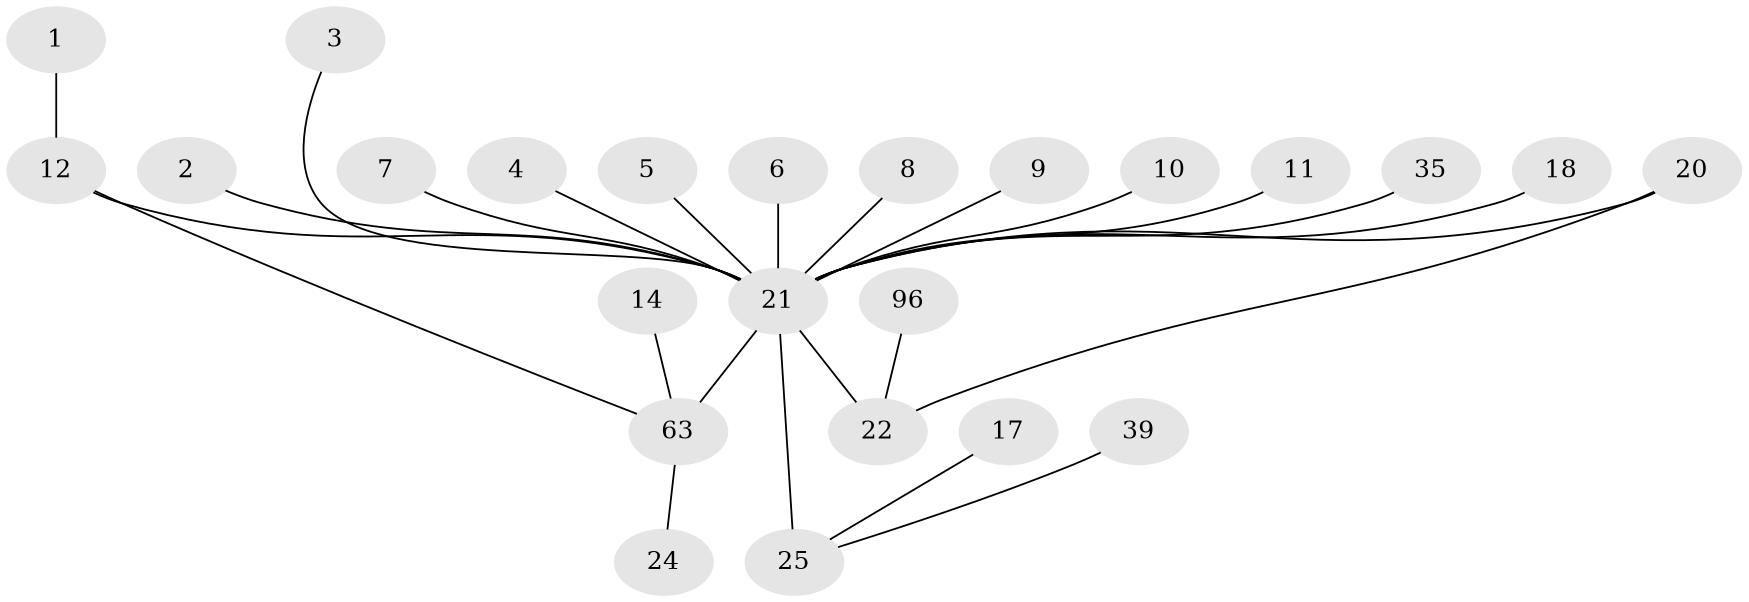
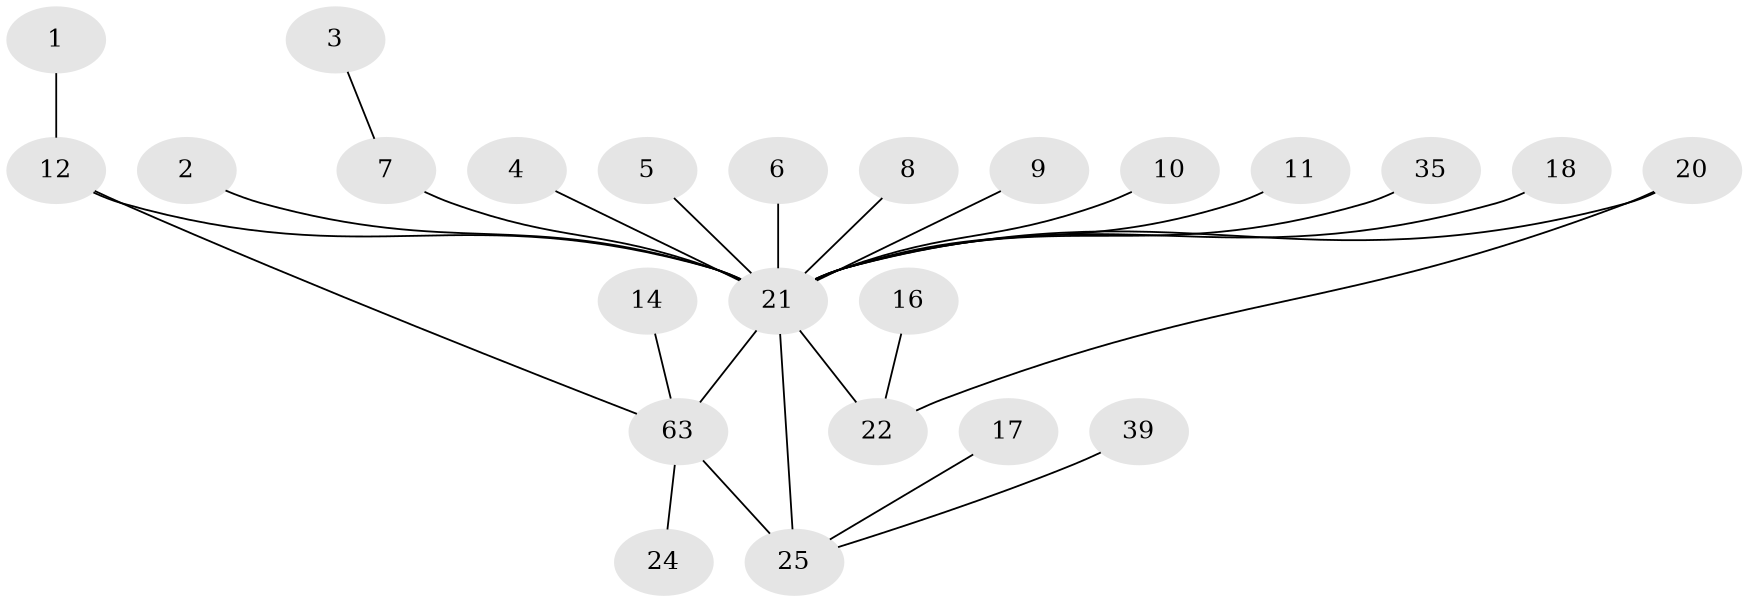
(459, 247) -> (361, 105)
(909, 301) -> (909, 301)
none -> (736, 497)
